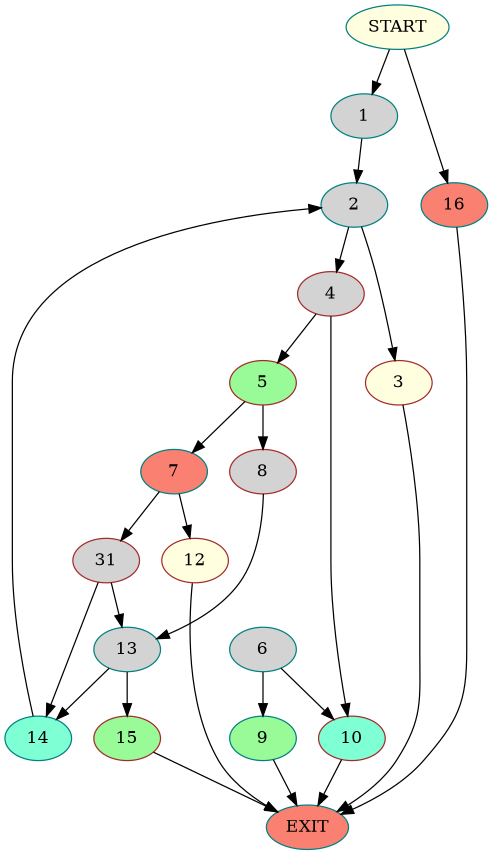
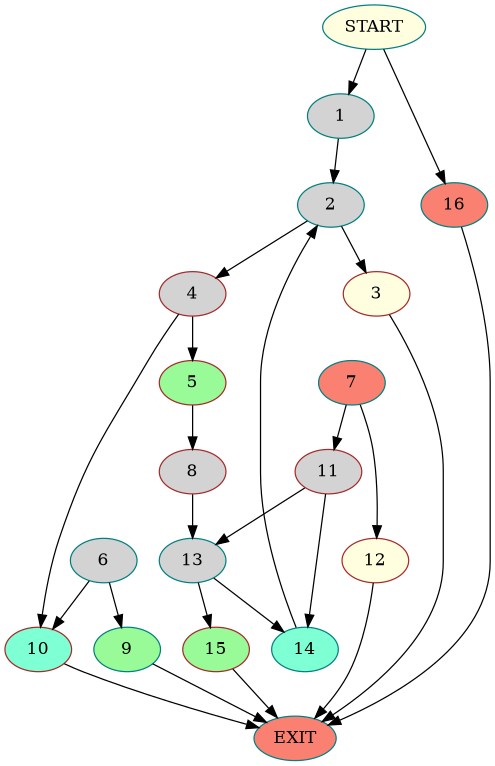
(223, 423) -> none
(106, 561) -> (328, 472)
